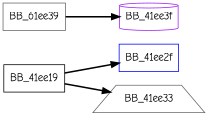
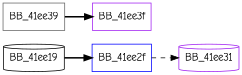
(34, 17) -> (34, 17)
(149, 17) -> (122, 17)
none -> (209, 58)
(34, 78) -> (34, 58)
(149, 99) -> none
